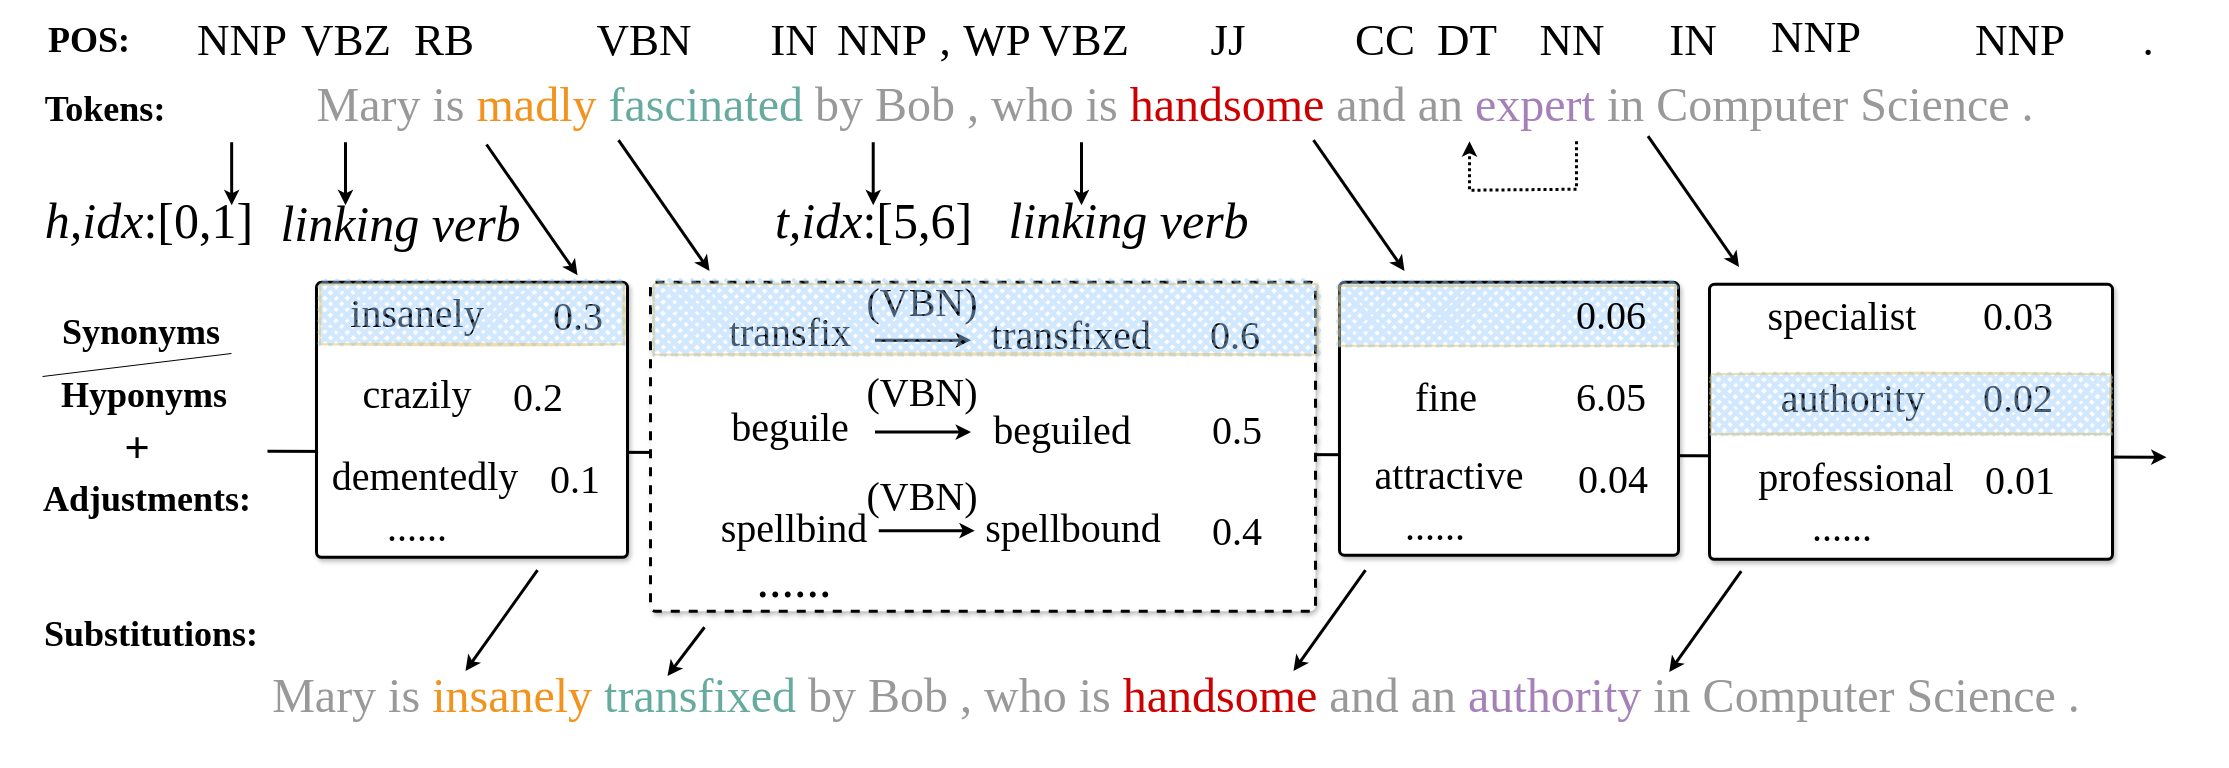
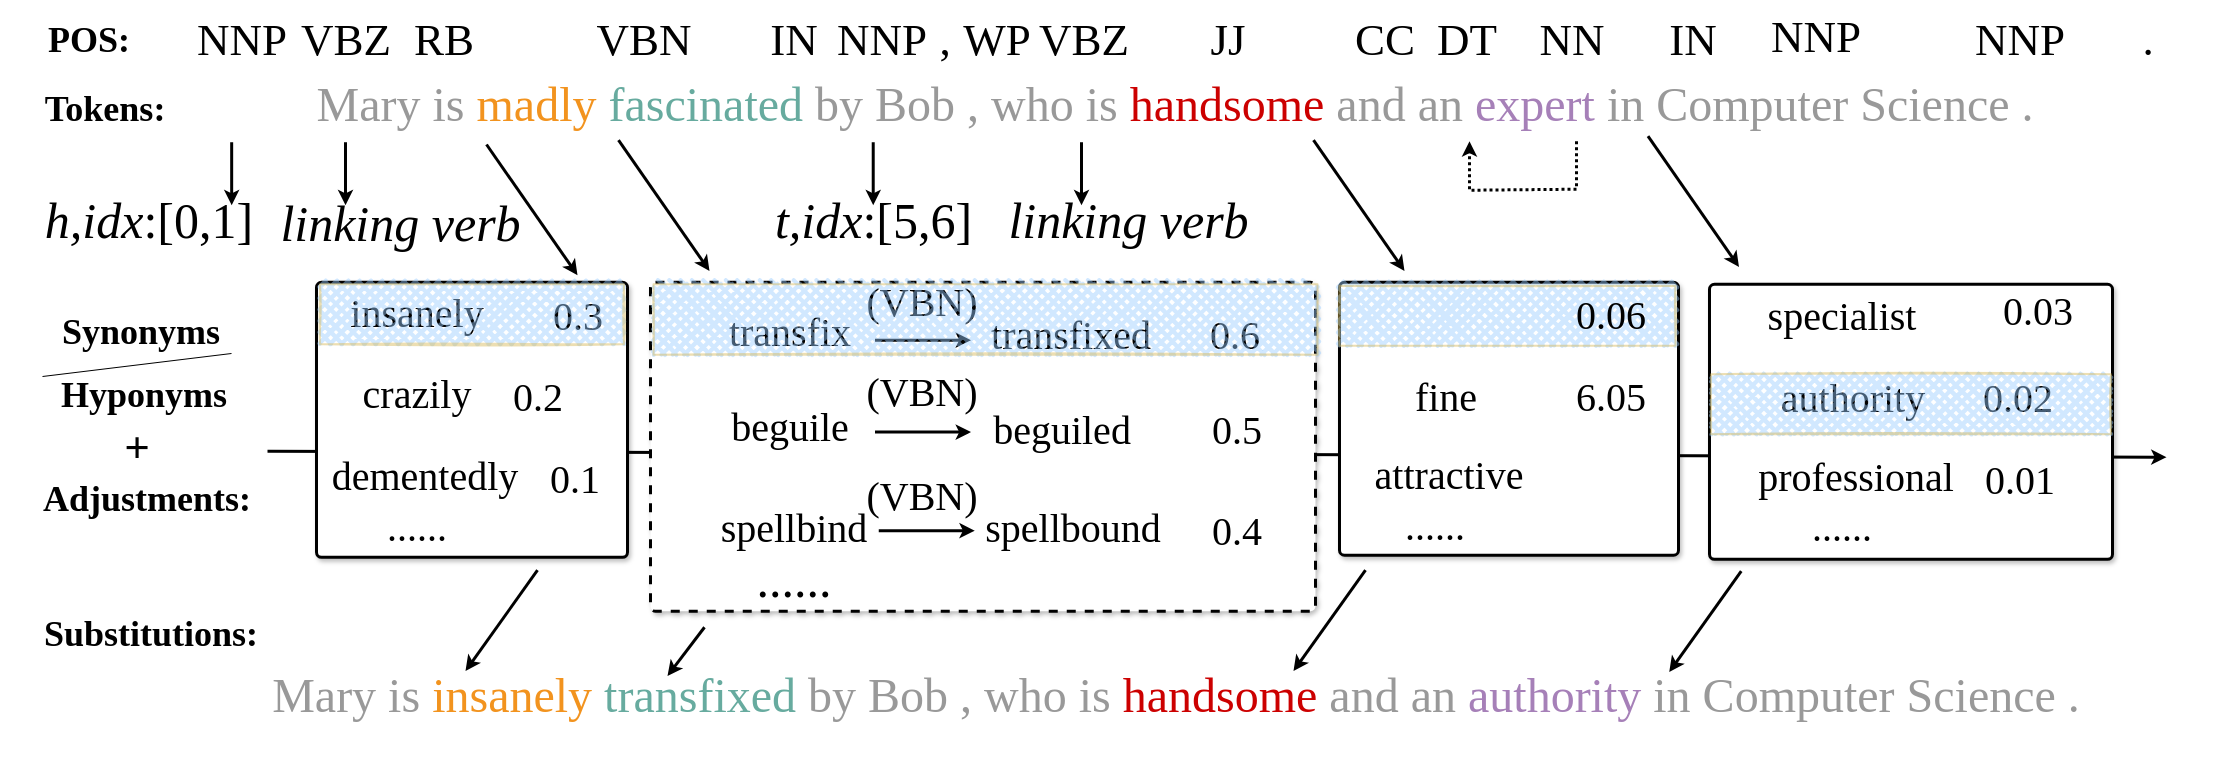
(2018, 317) -> (2038, 312)
(1613, 479) -> none
